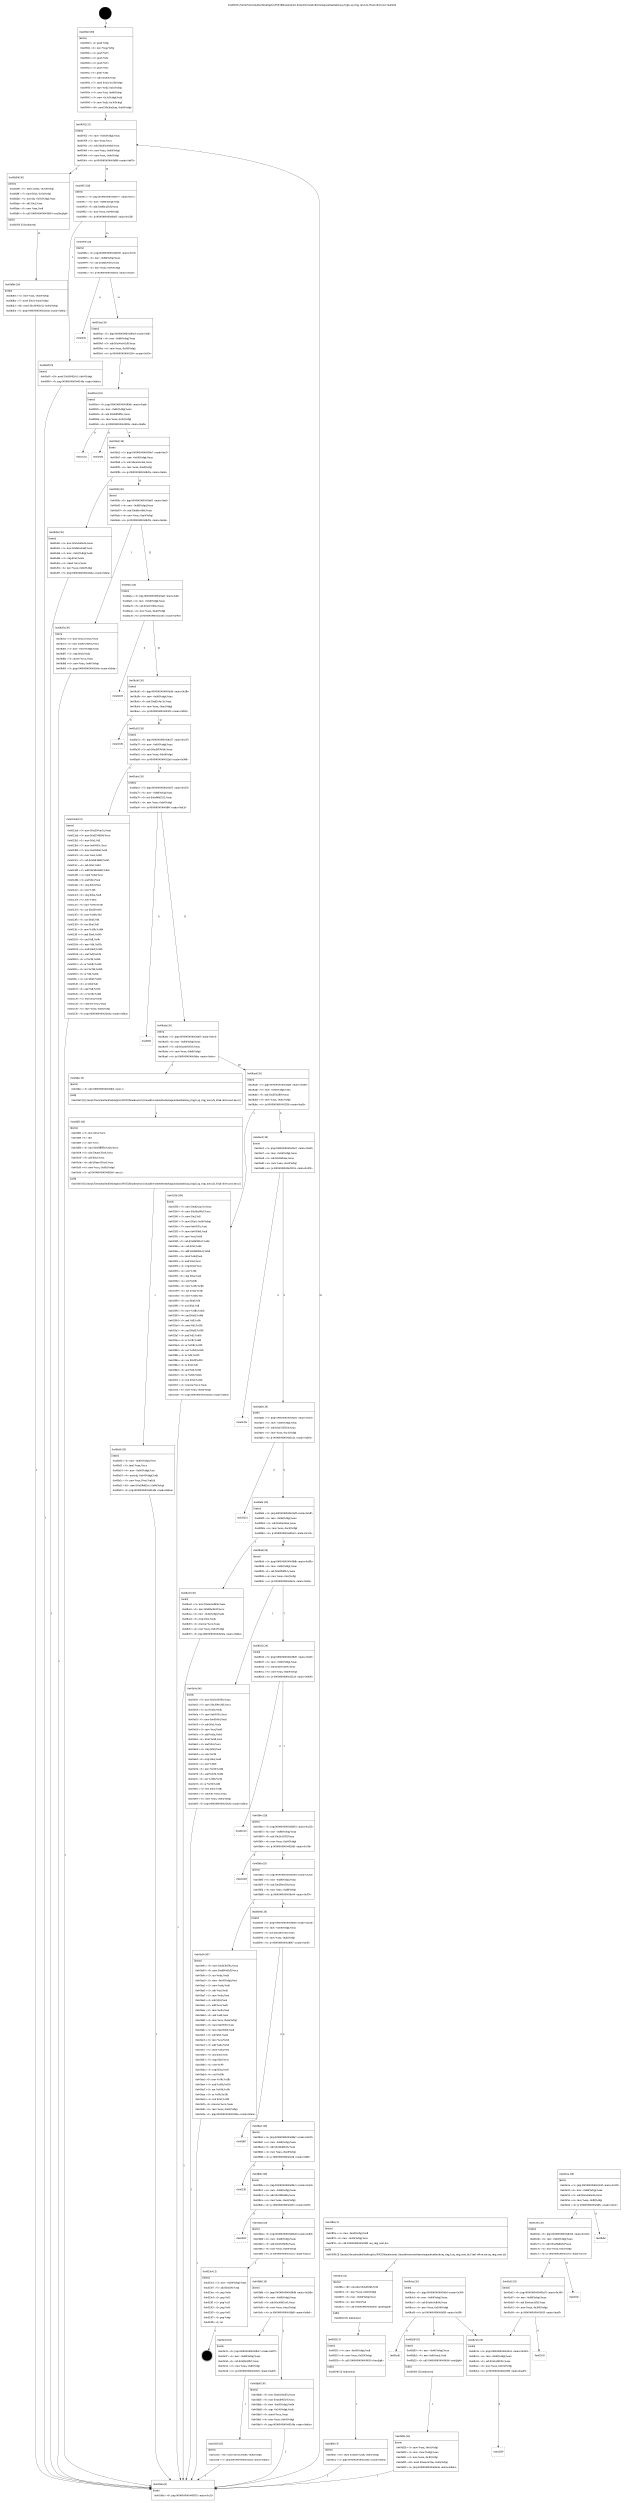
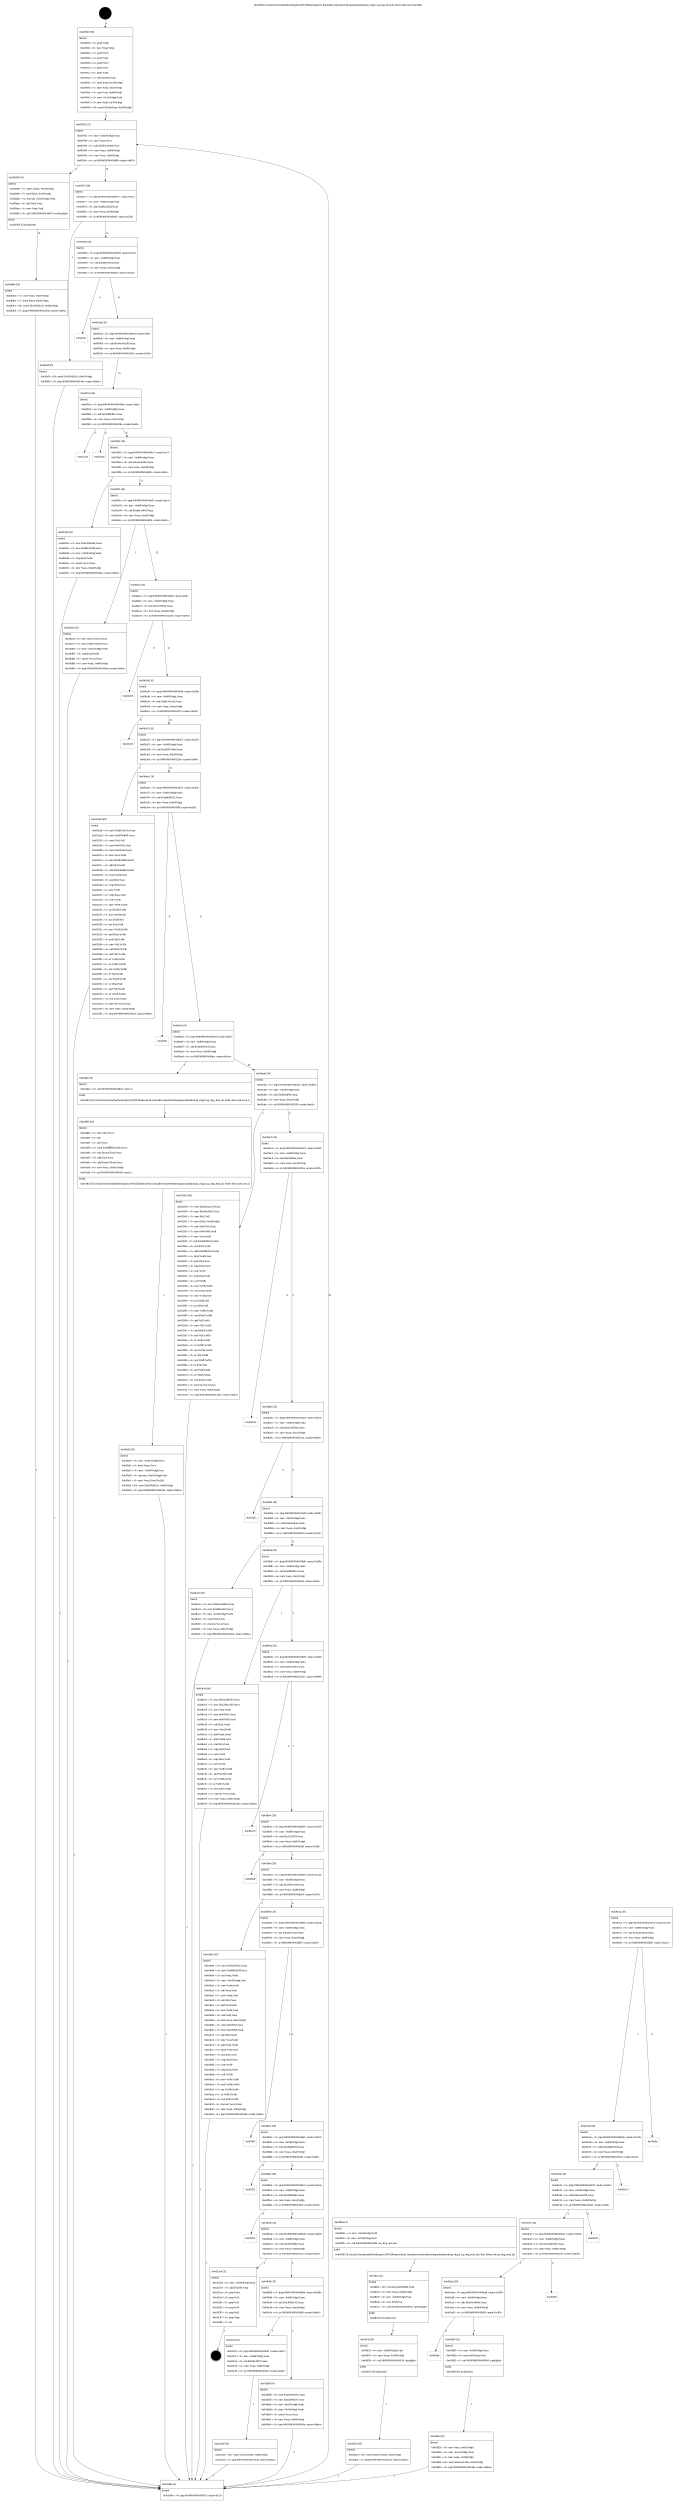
(465, 2326) -> (513, 2267)
